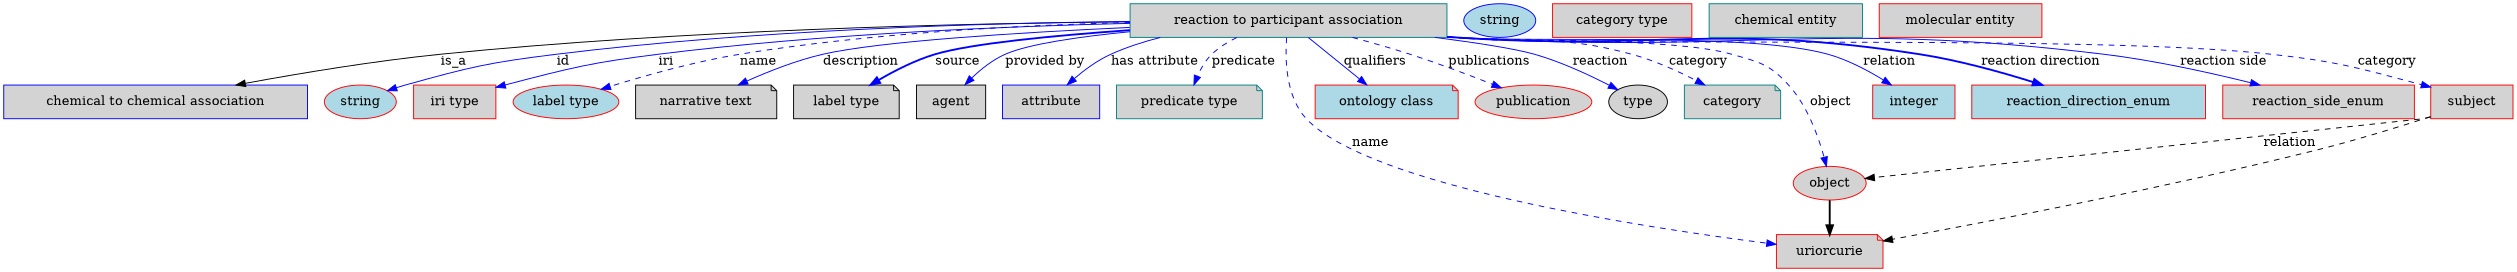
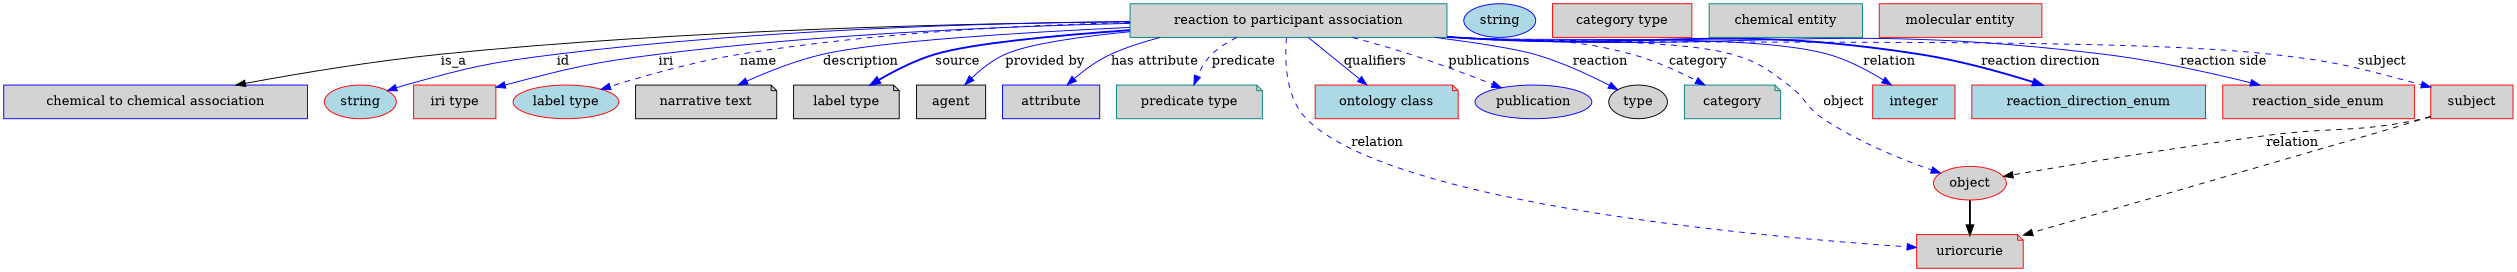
(2387, 61) -> (2382, 61)
(1533, 102) -> (1533, 102)
(1371, 143) -> (1377, 143)
